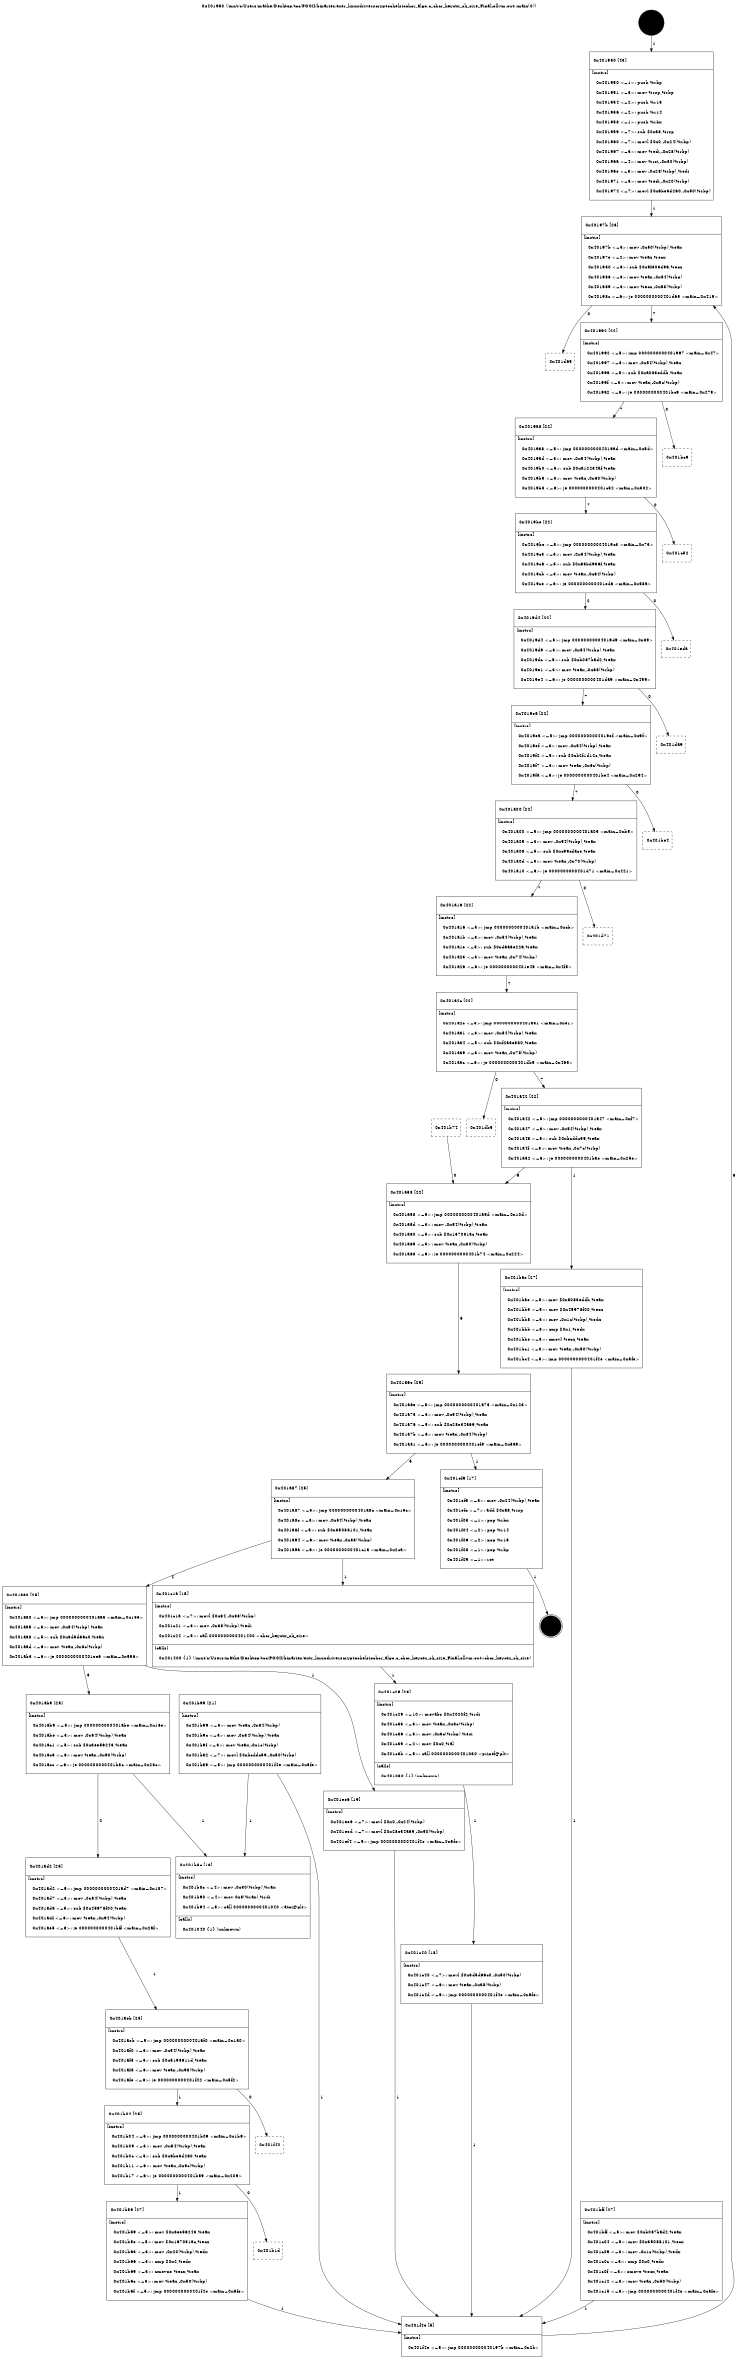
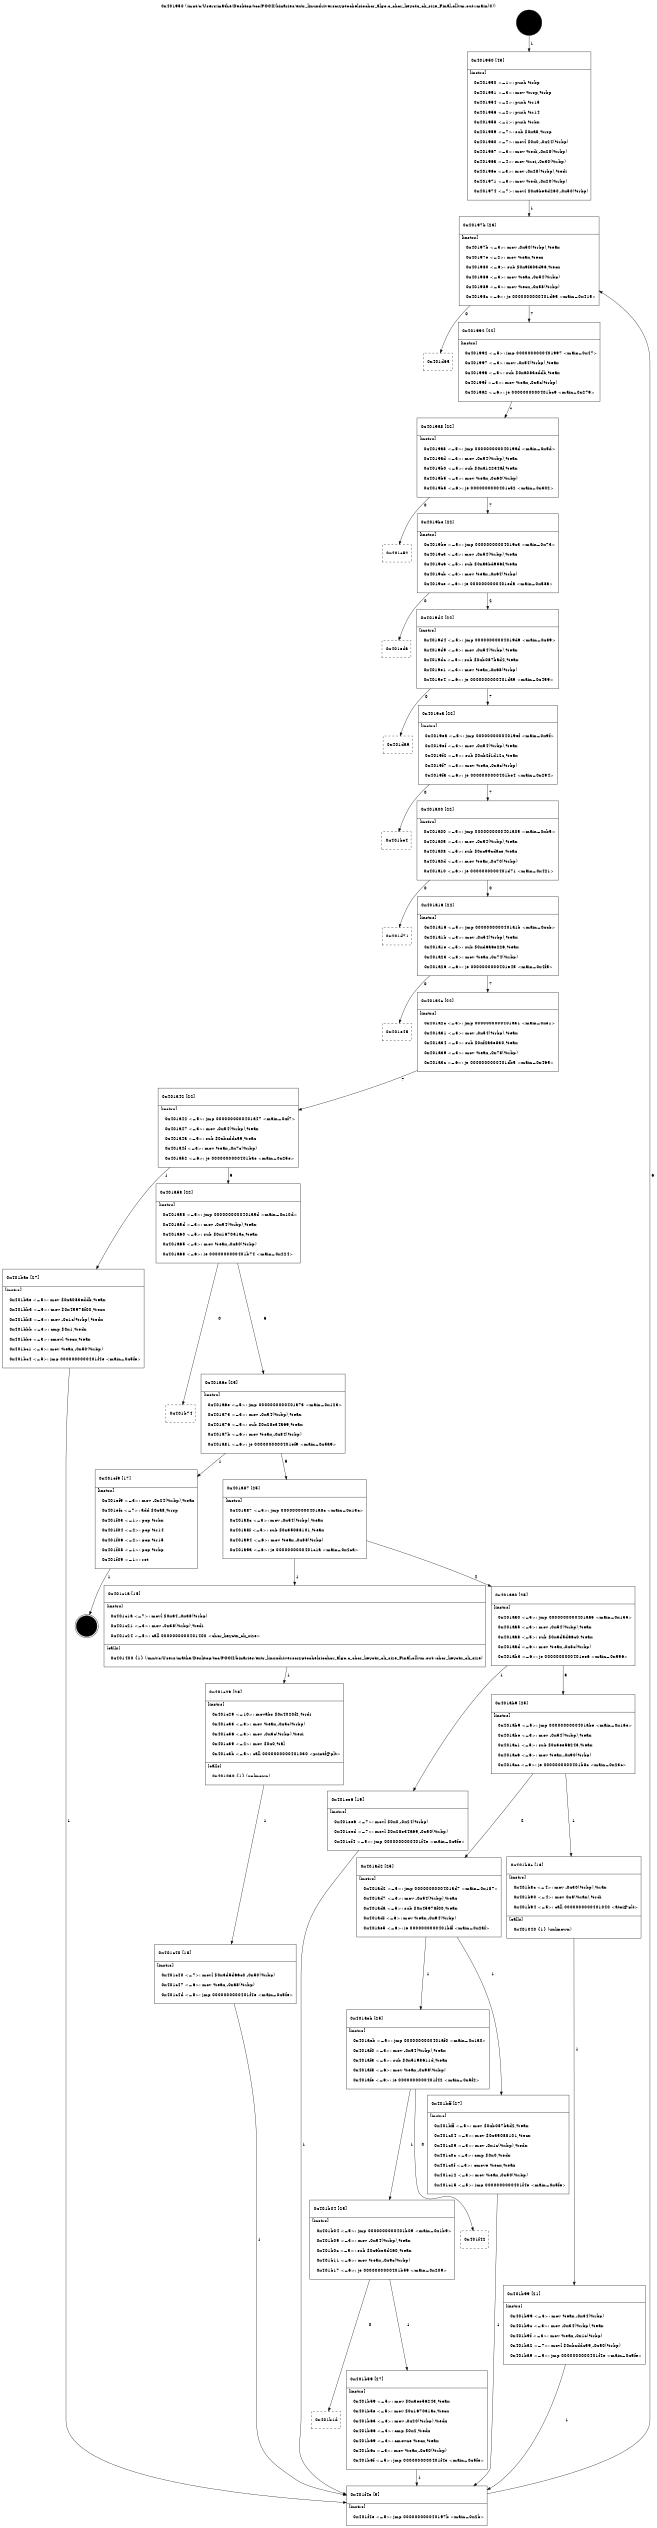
(677, 458) -> none
(539, 888) -> (490, 888)
none -> (397, 1032)
(481, 1128) -> none
(450, 1158) -> (201, 1332)
(247, 1814) -> (574, 2110)
none -> (492, 2011)
